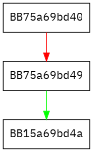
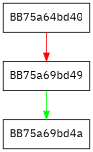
(46, 18) -> (46, 18)
(46, 134) -> (46, 134)
